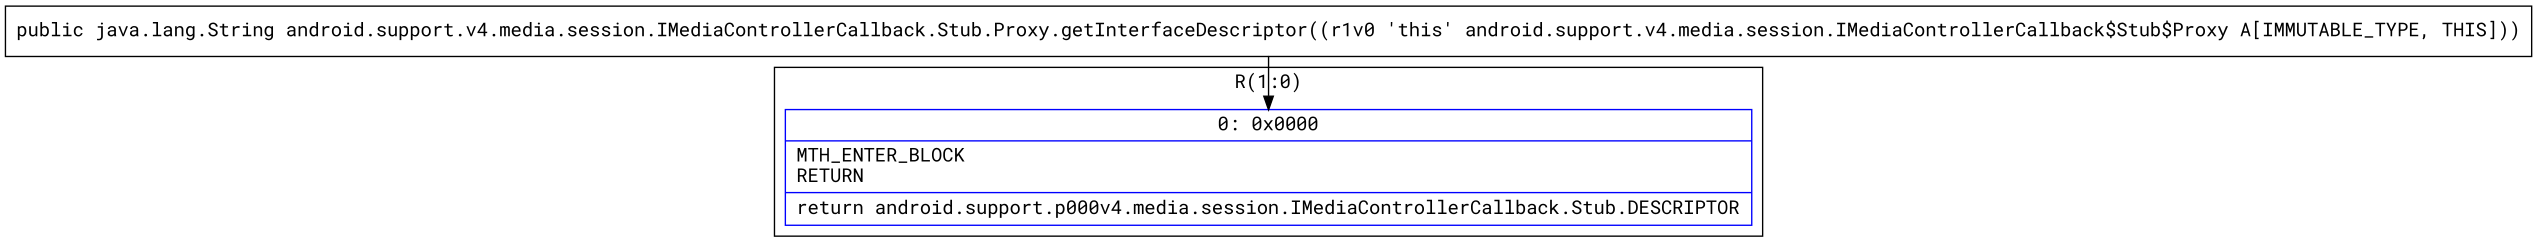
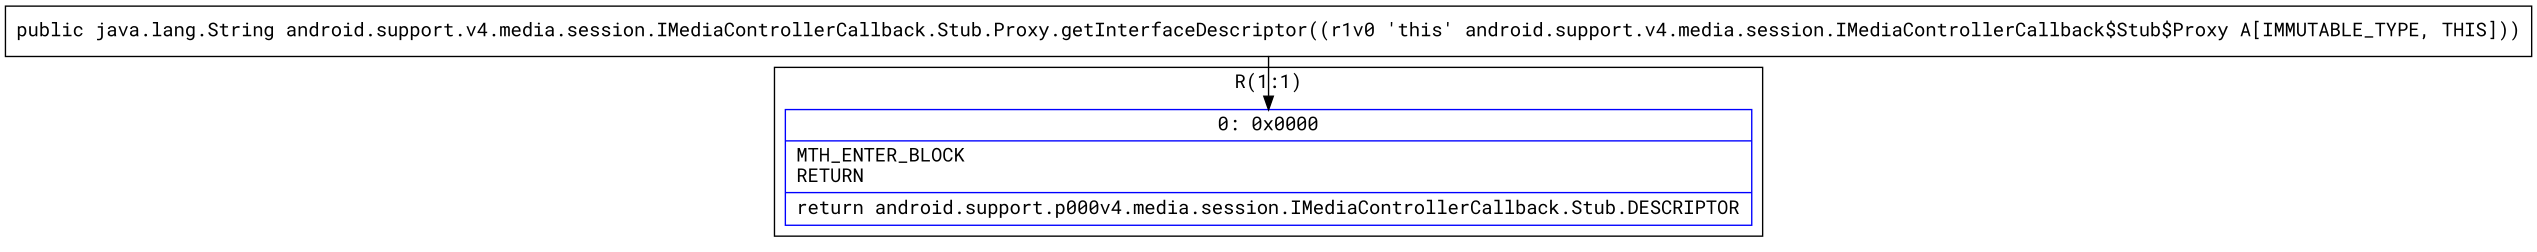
(1269, 83) -> (1269, 83)
